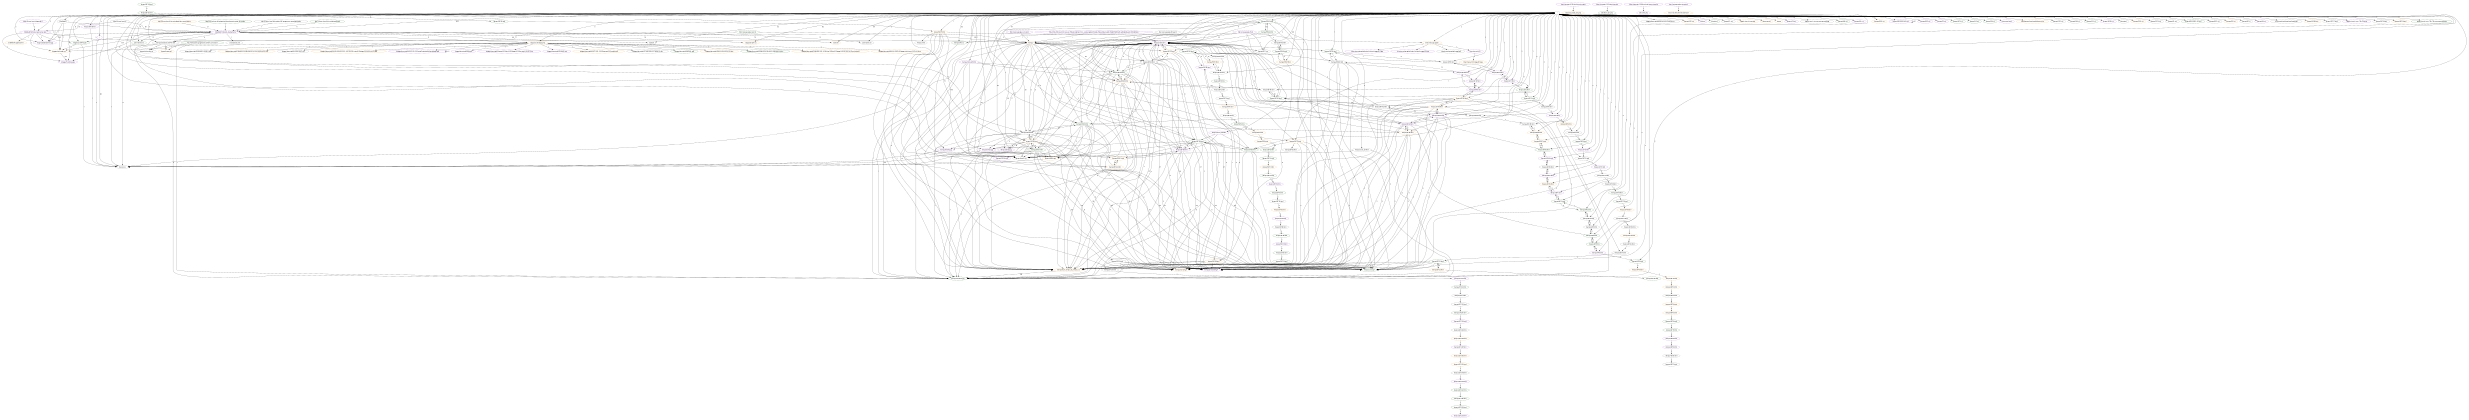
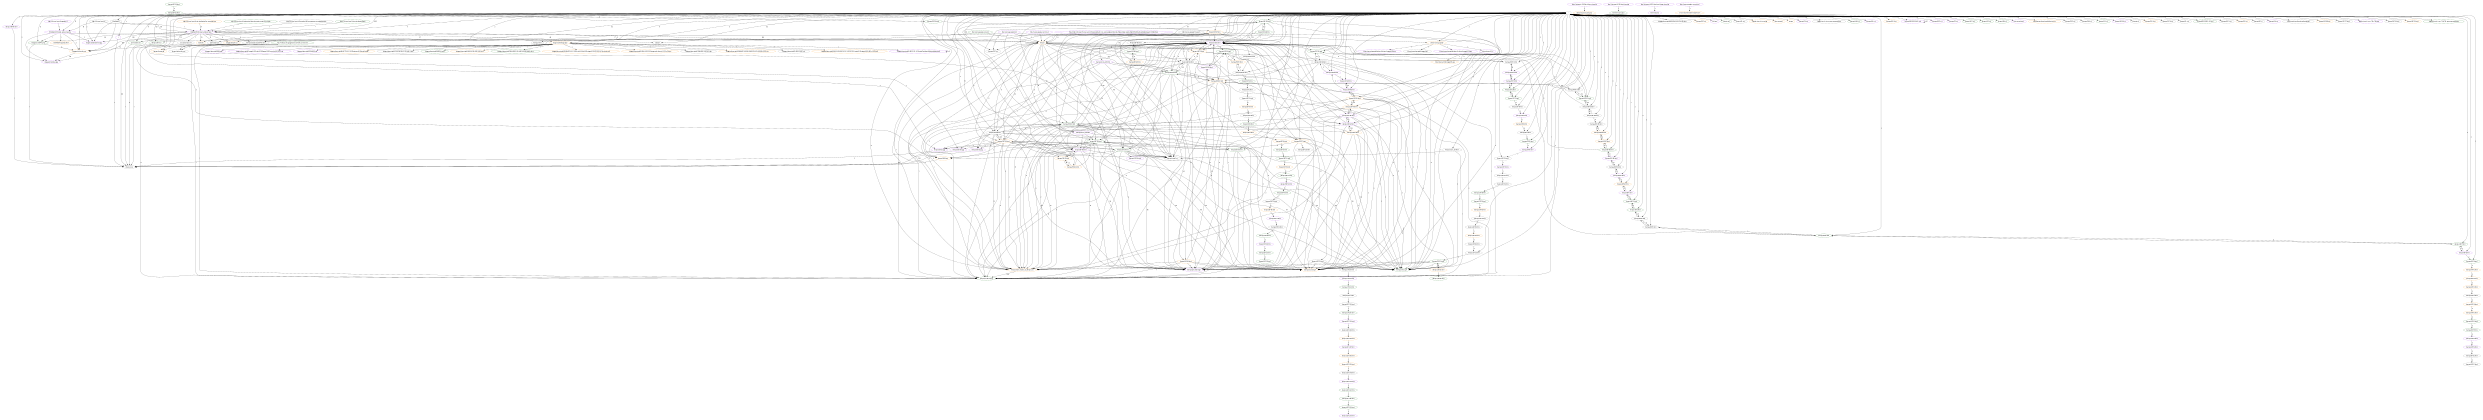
(1124, 108) -> (1056, 91)
none -> (1369, 121)
